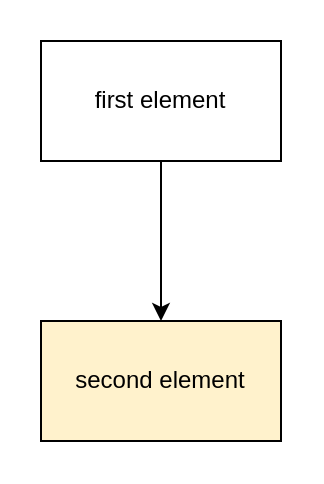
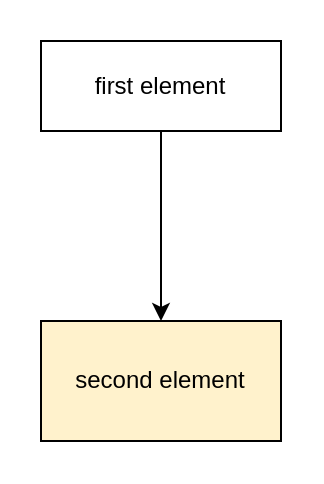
(161, 101) -> (161, 86)
